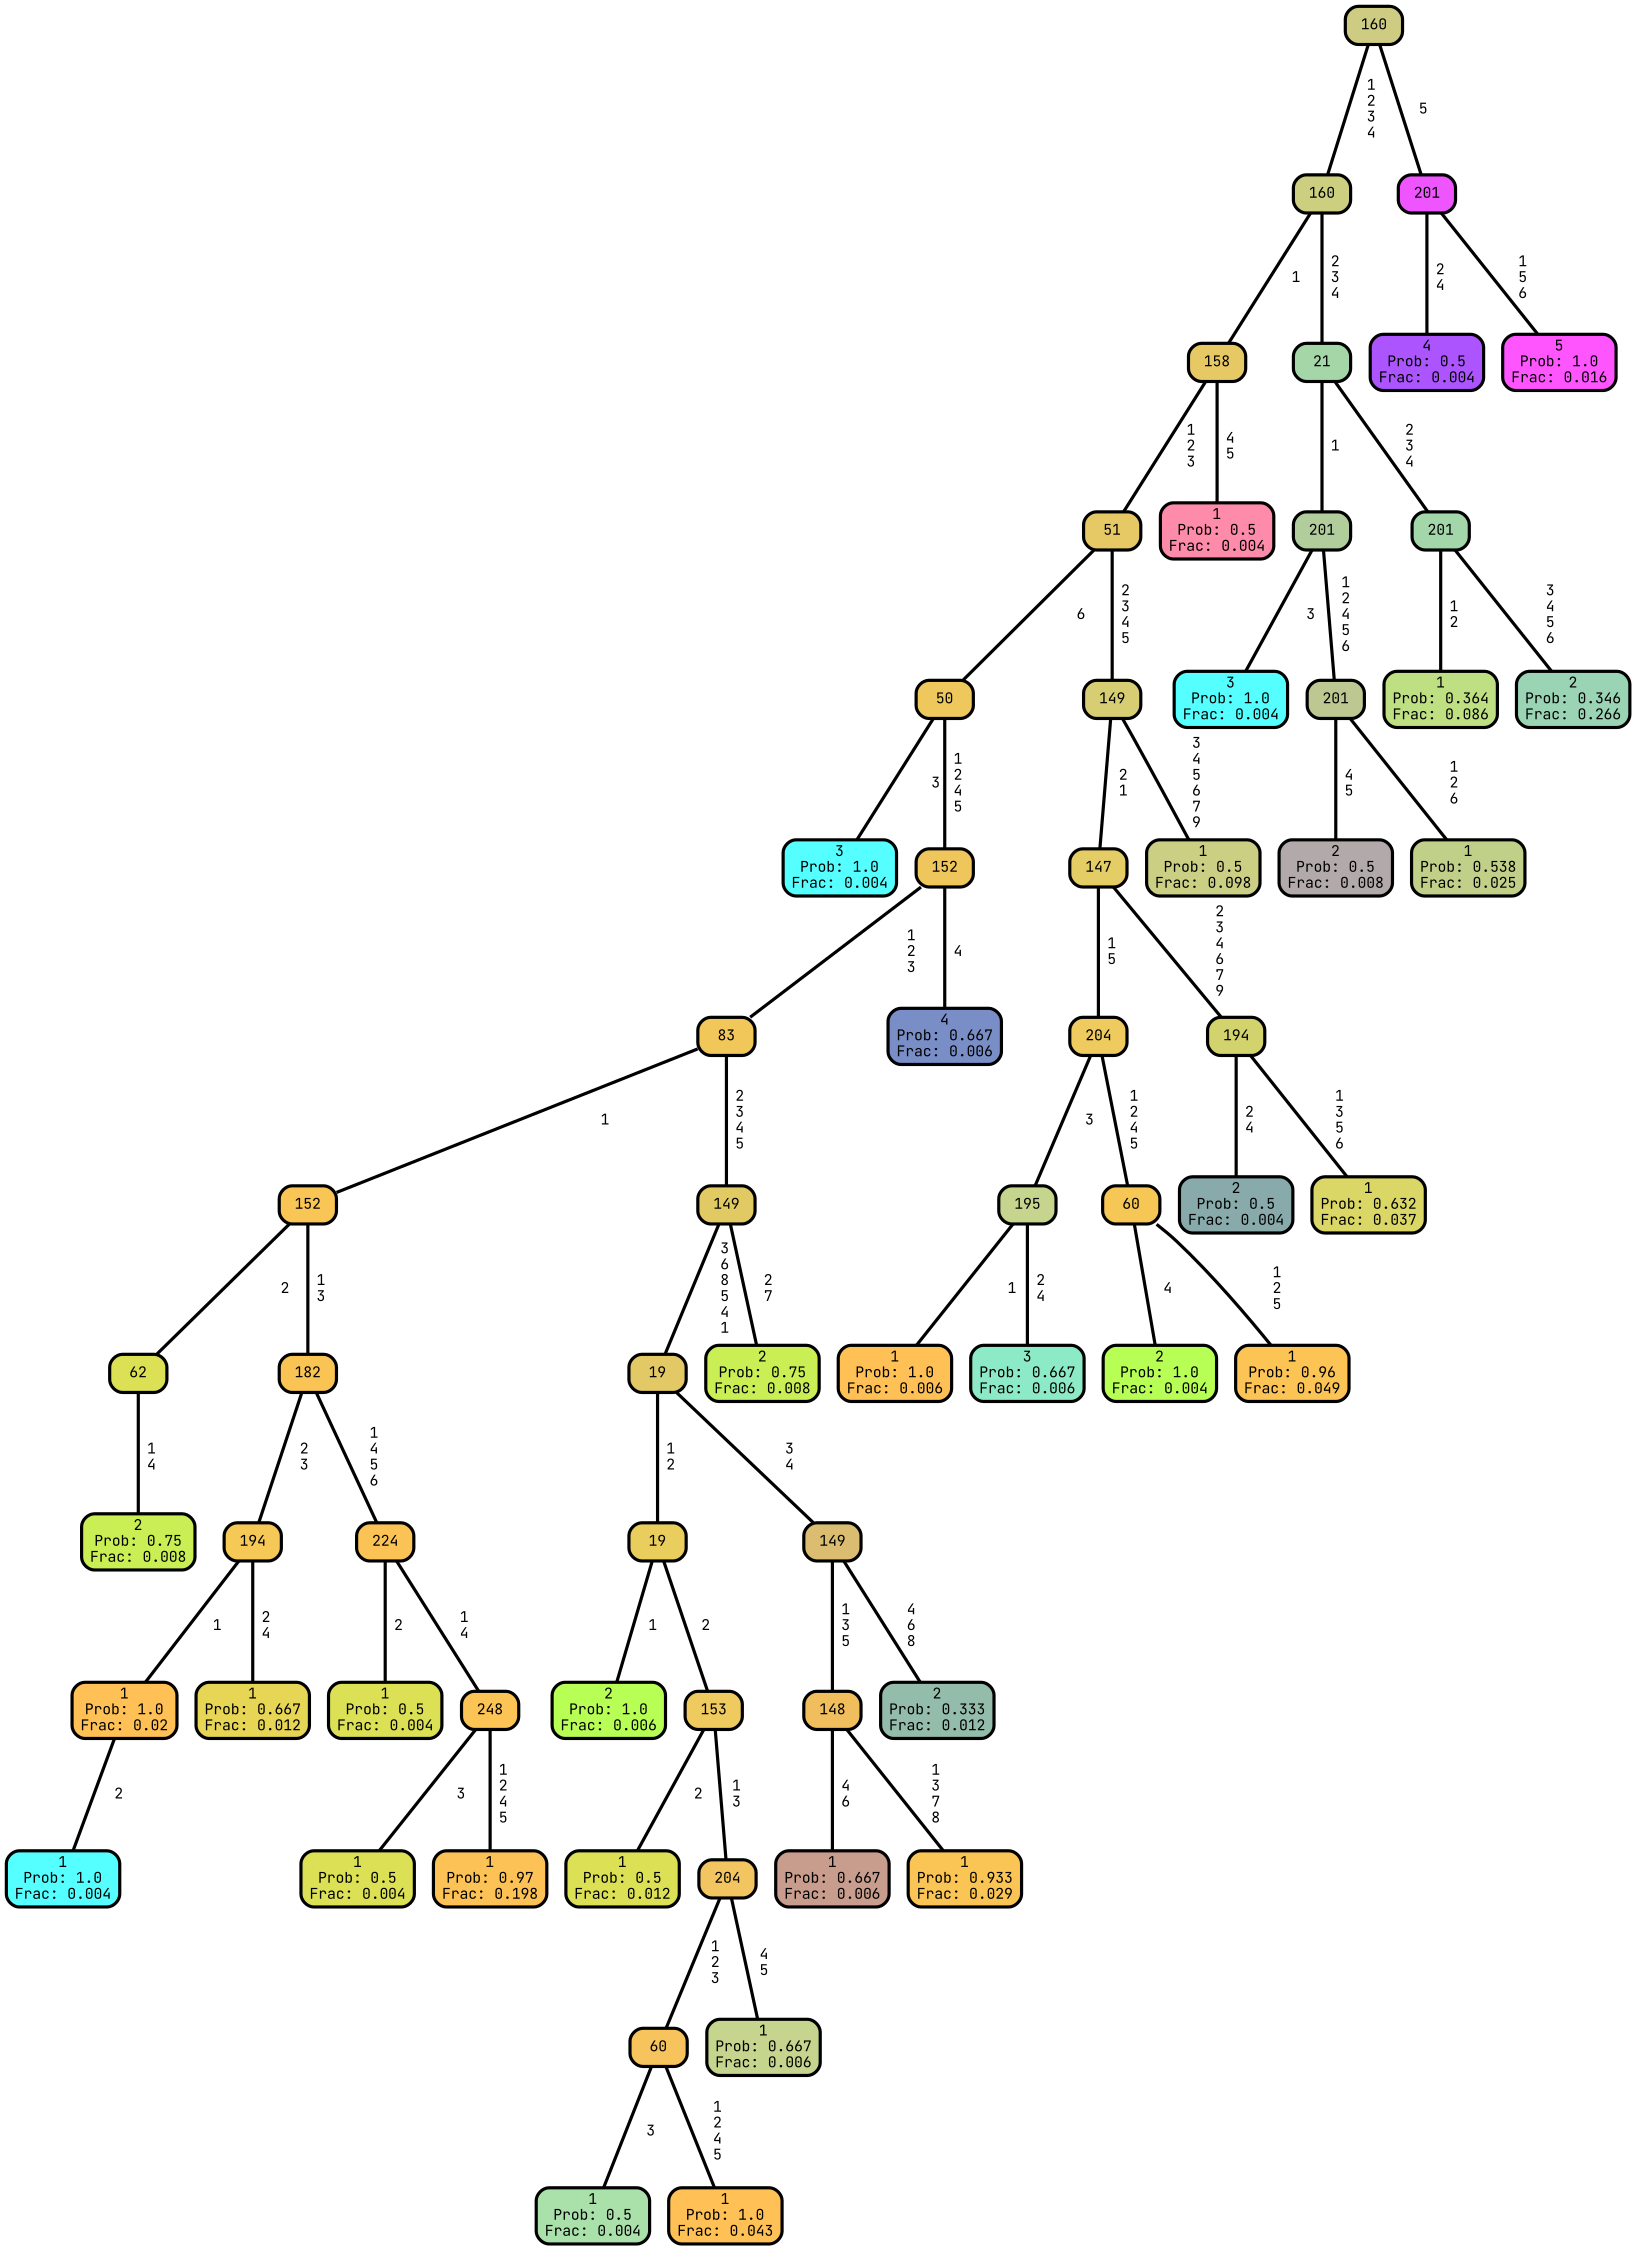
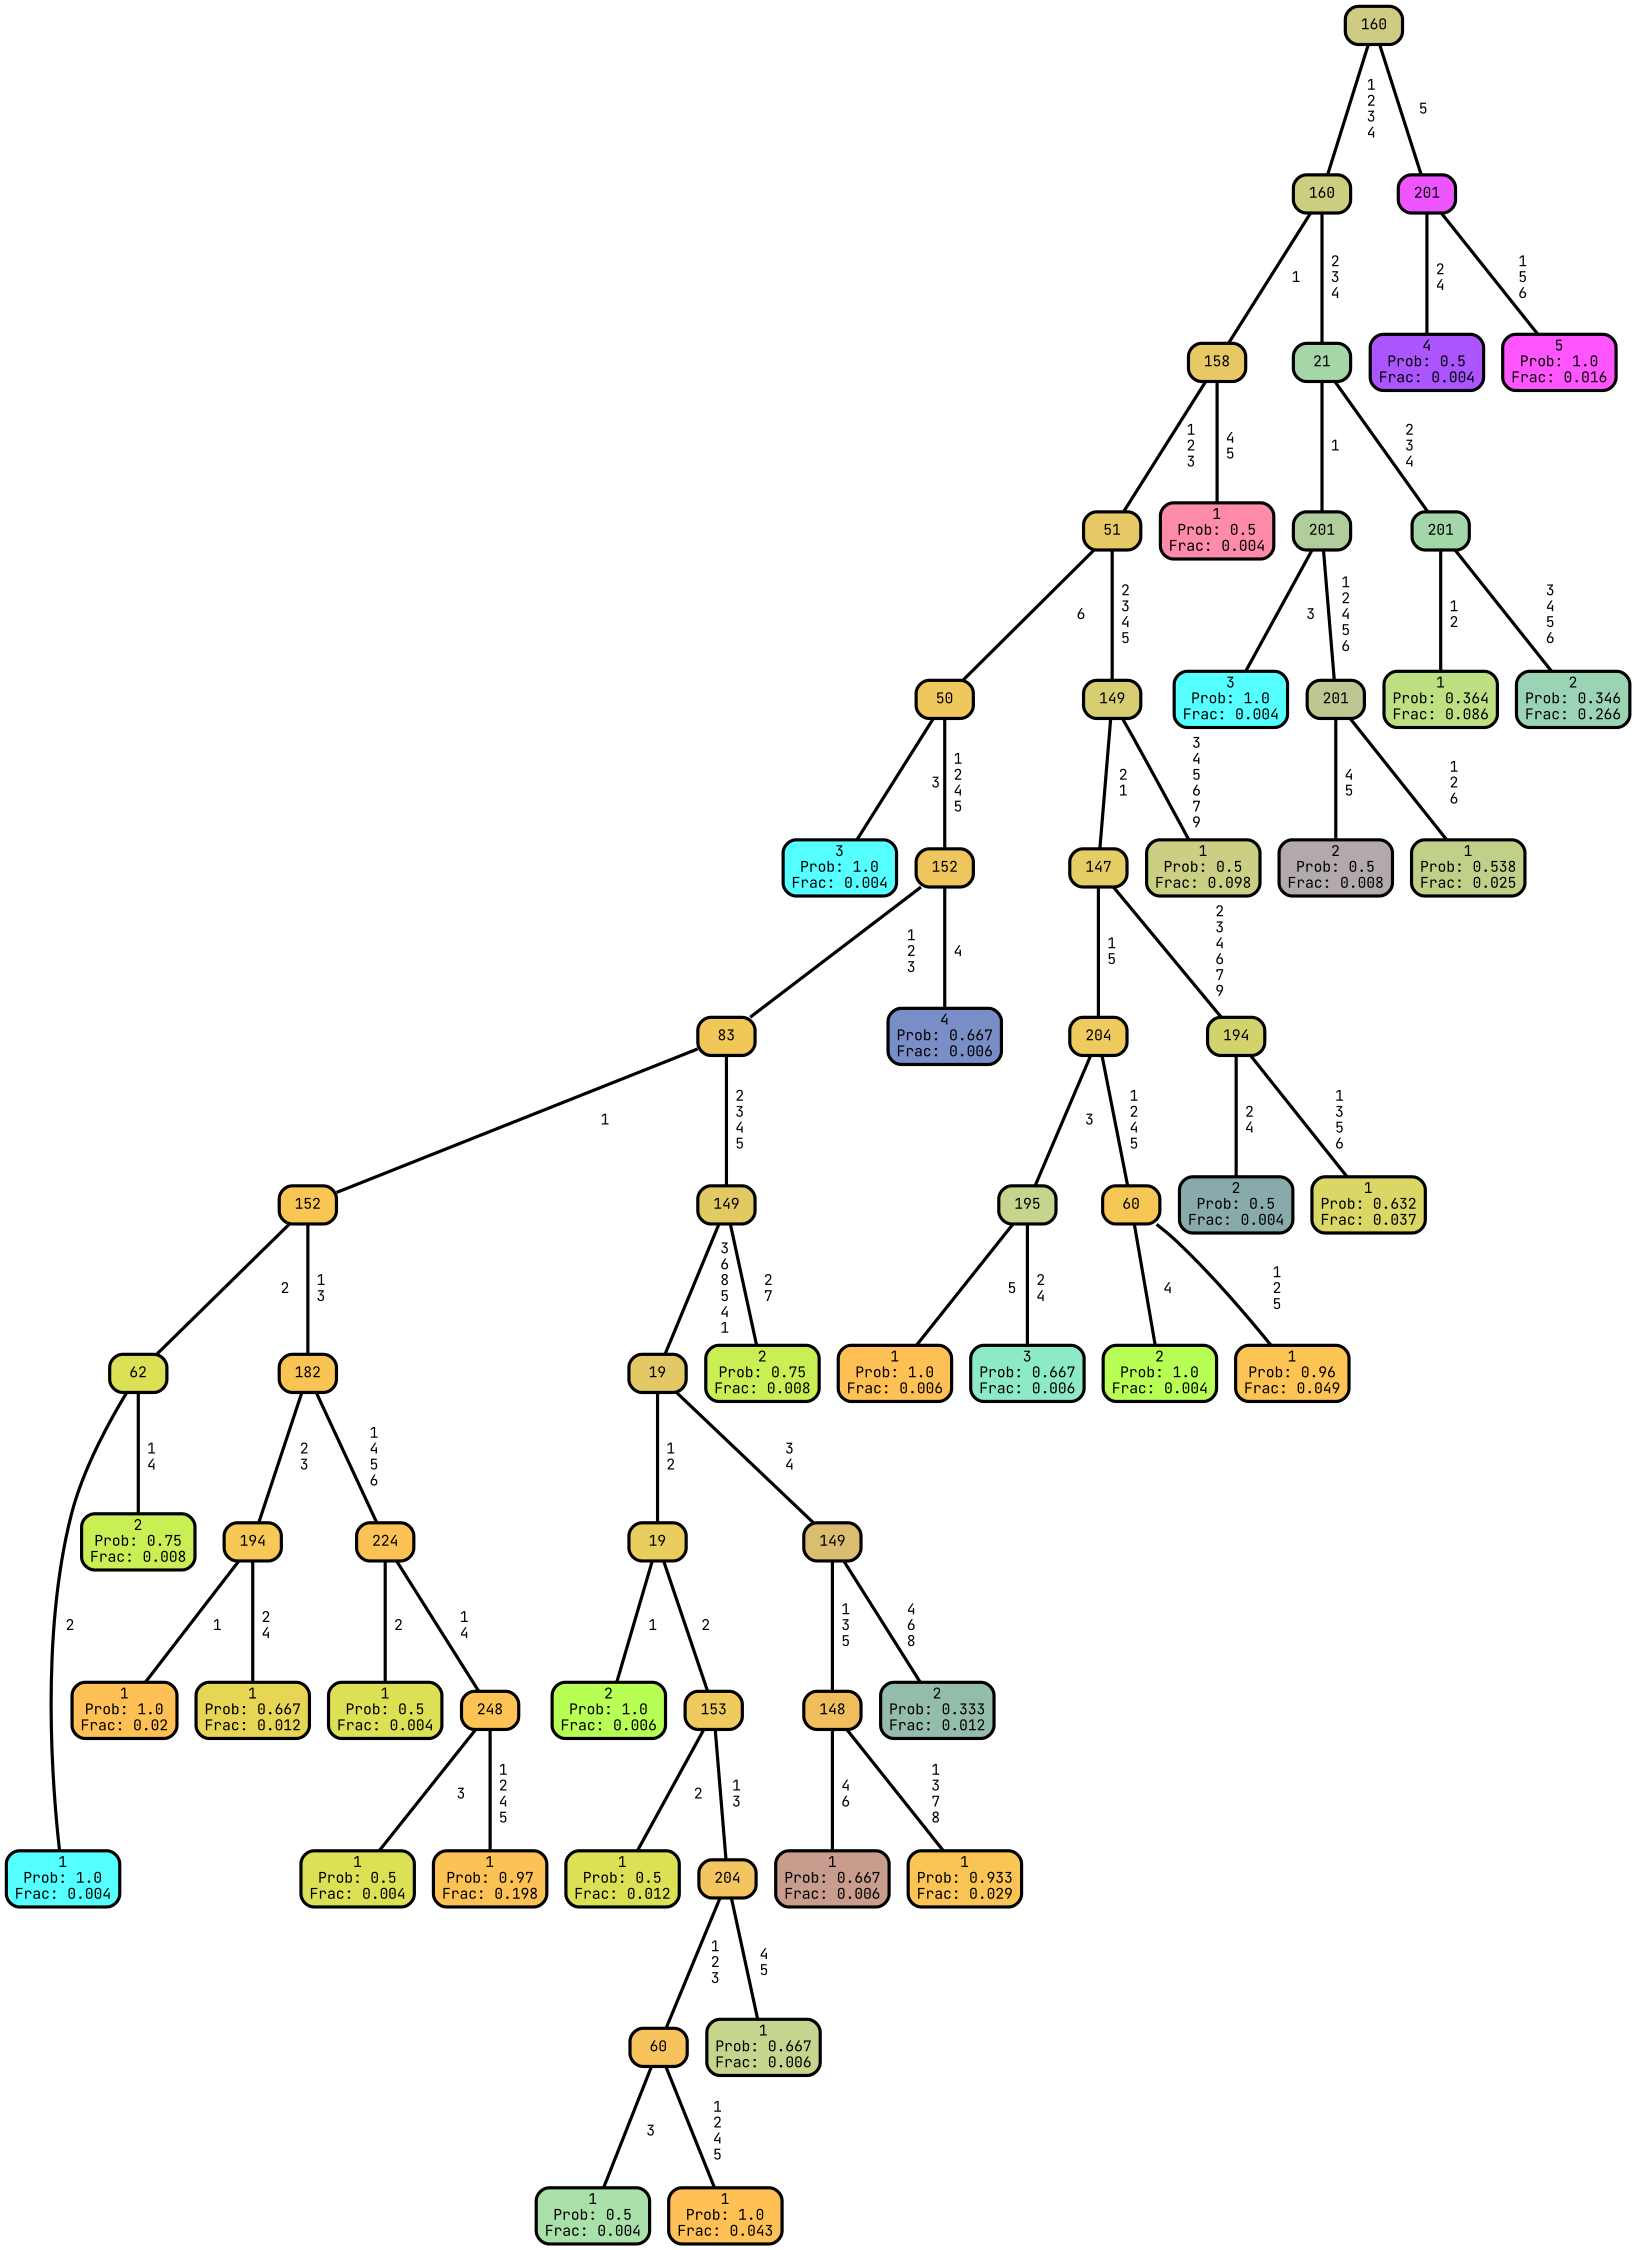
(1008, 1289) -> (1008, 1289)
(94, 1795) -> (55, 1615)
